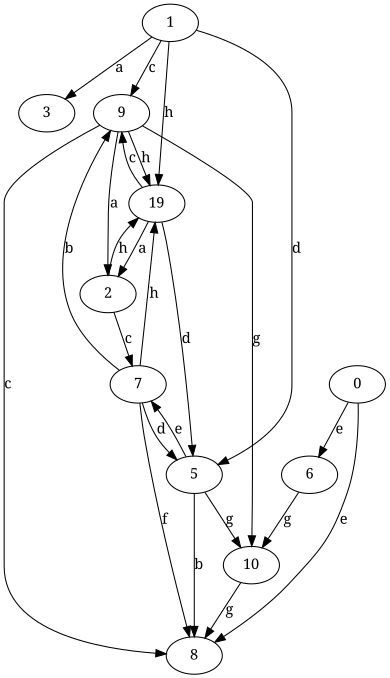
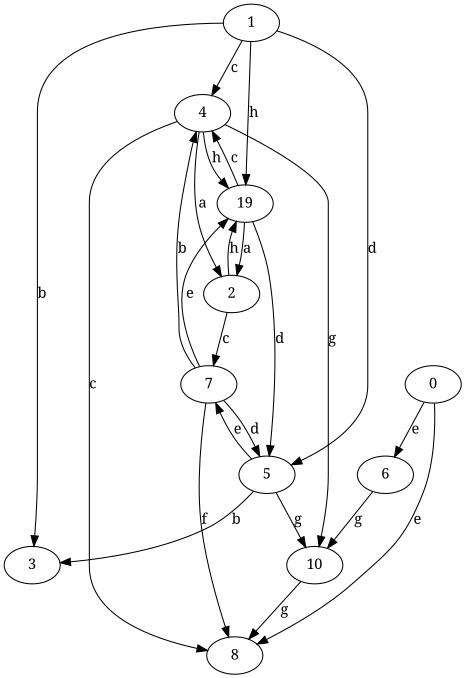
(120, 68) -> (42, 294)
(122, 113) -> (203, 113)
(155, 294) -> (190, 294)
(194, 560) -> (169, 543)
